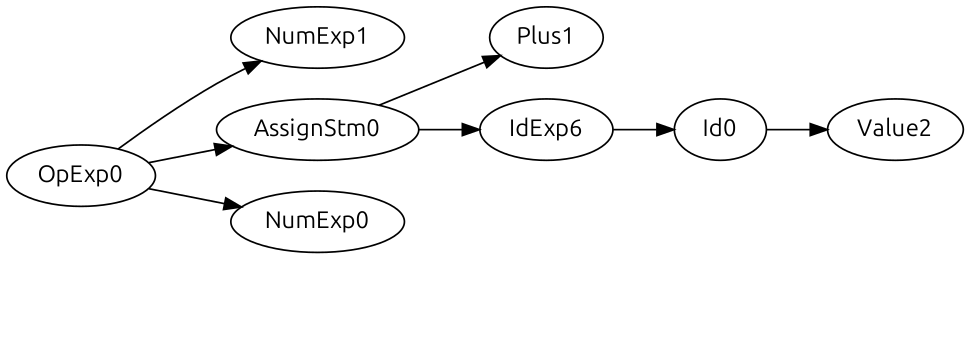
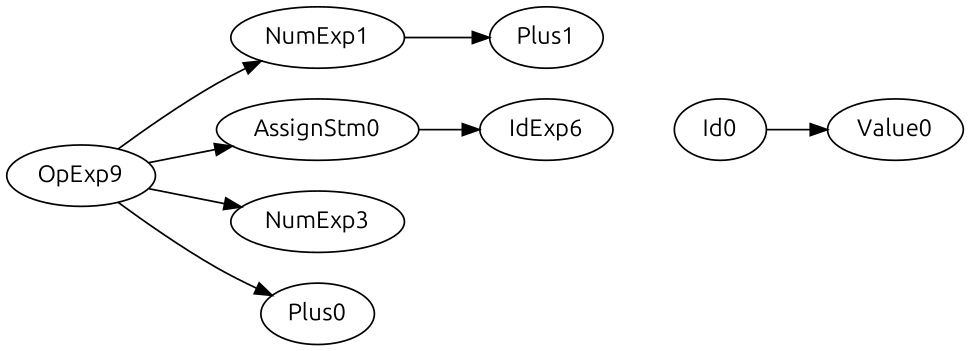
(432, 84) -> (438, 38)
(635, 130) -> none
(895, 130) -> (895, 130)
(81, 176) -> (81, 176)
(318, 222) -> (318, 222)
none -> (318, 314)
